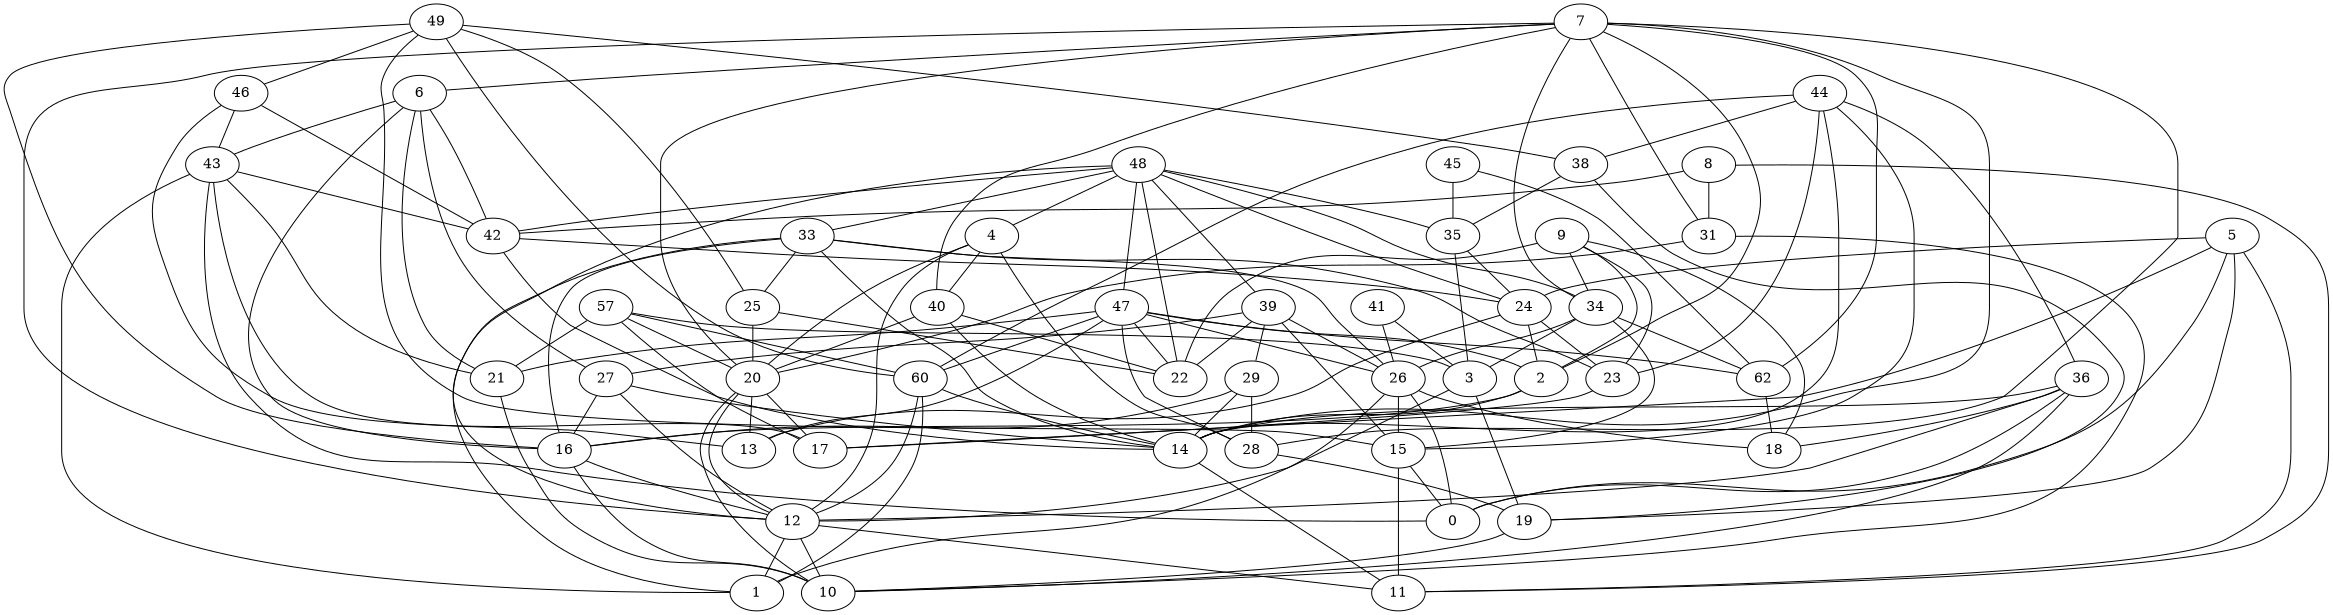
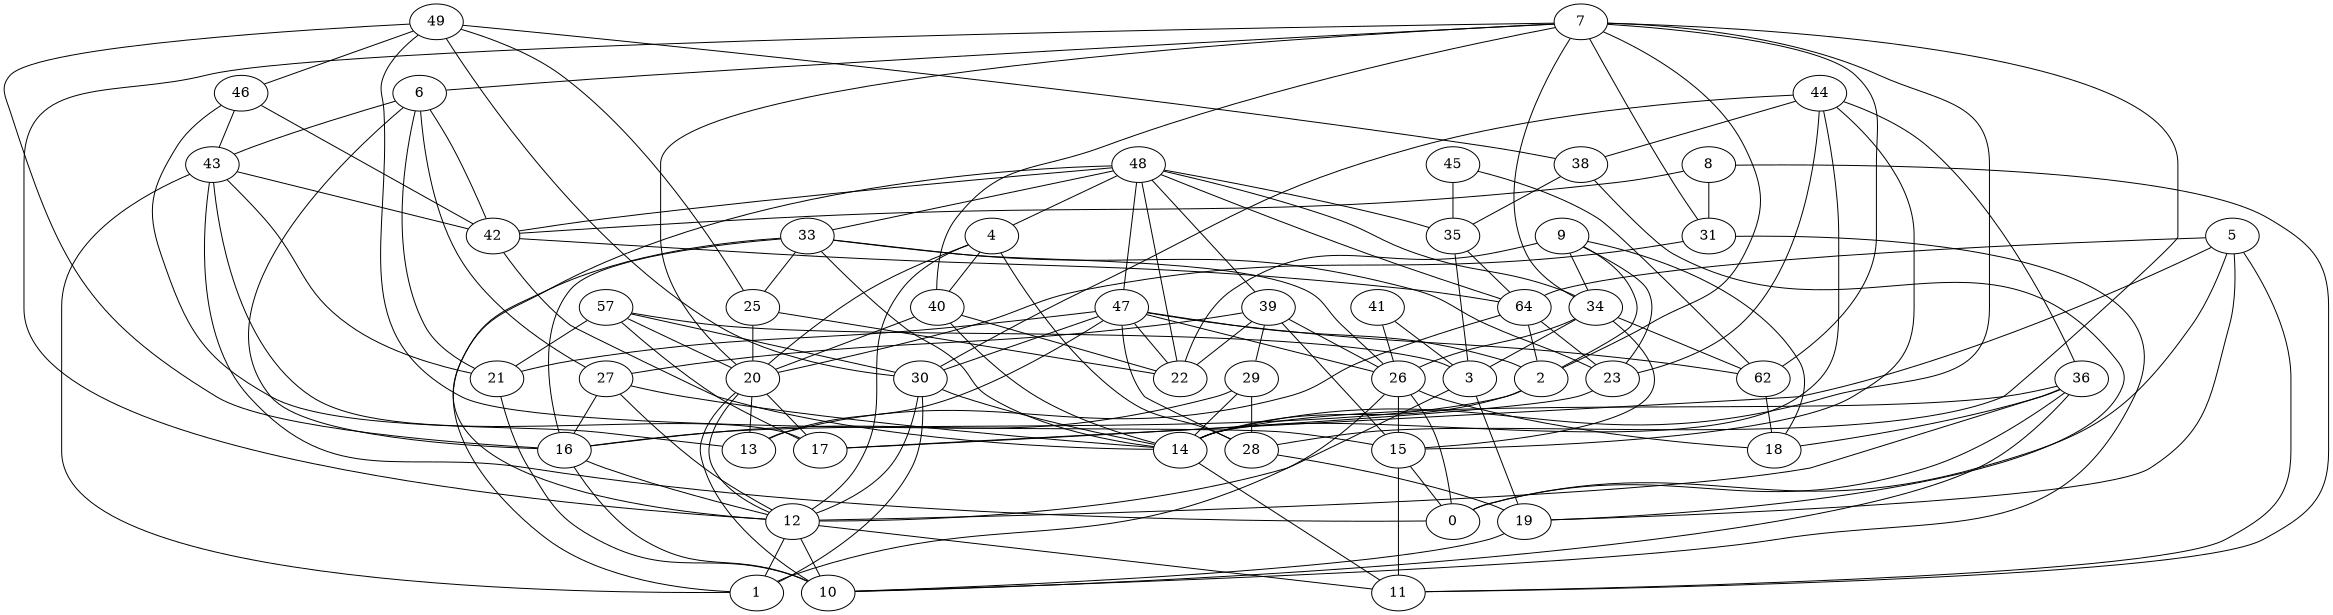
(1524, 307) -> (1524, 307)
(920, 379) -> (920, 379)
